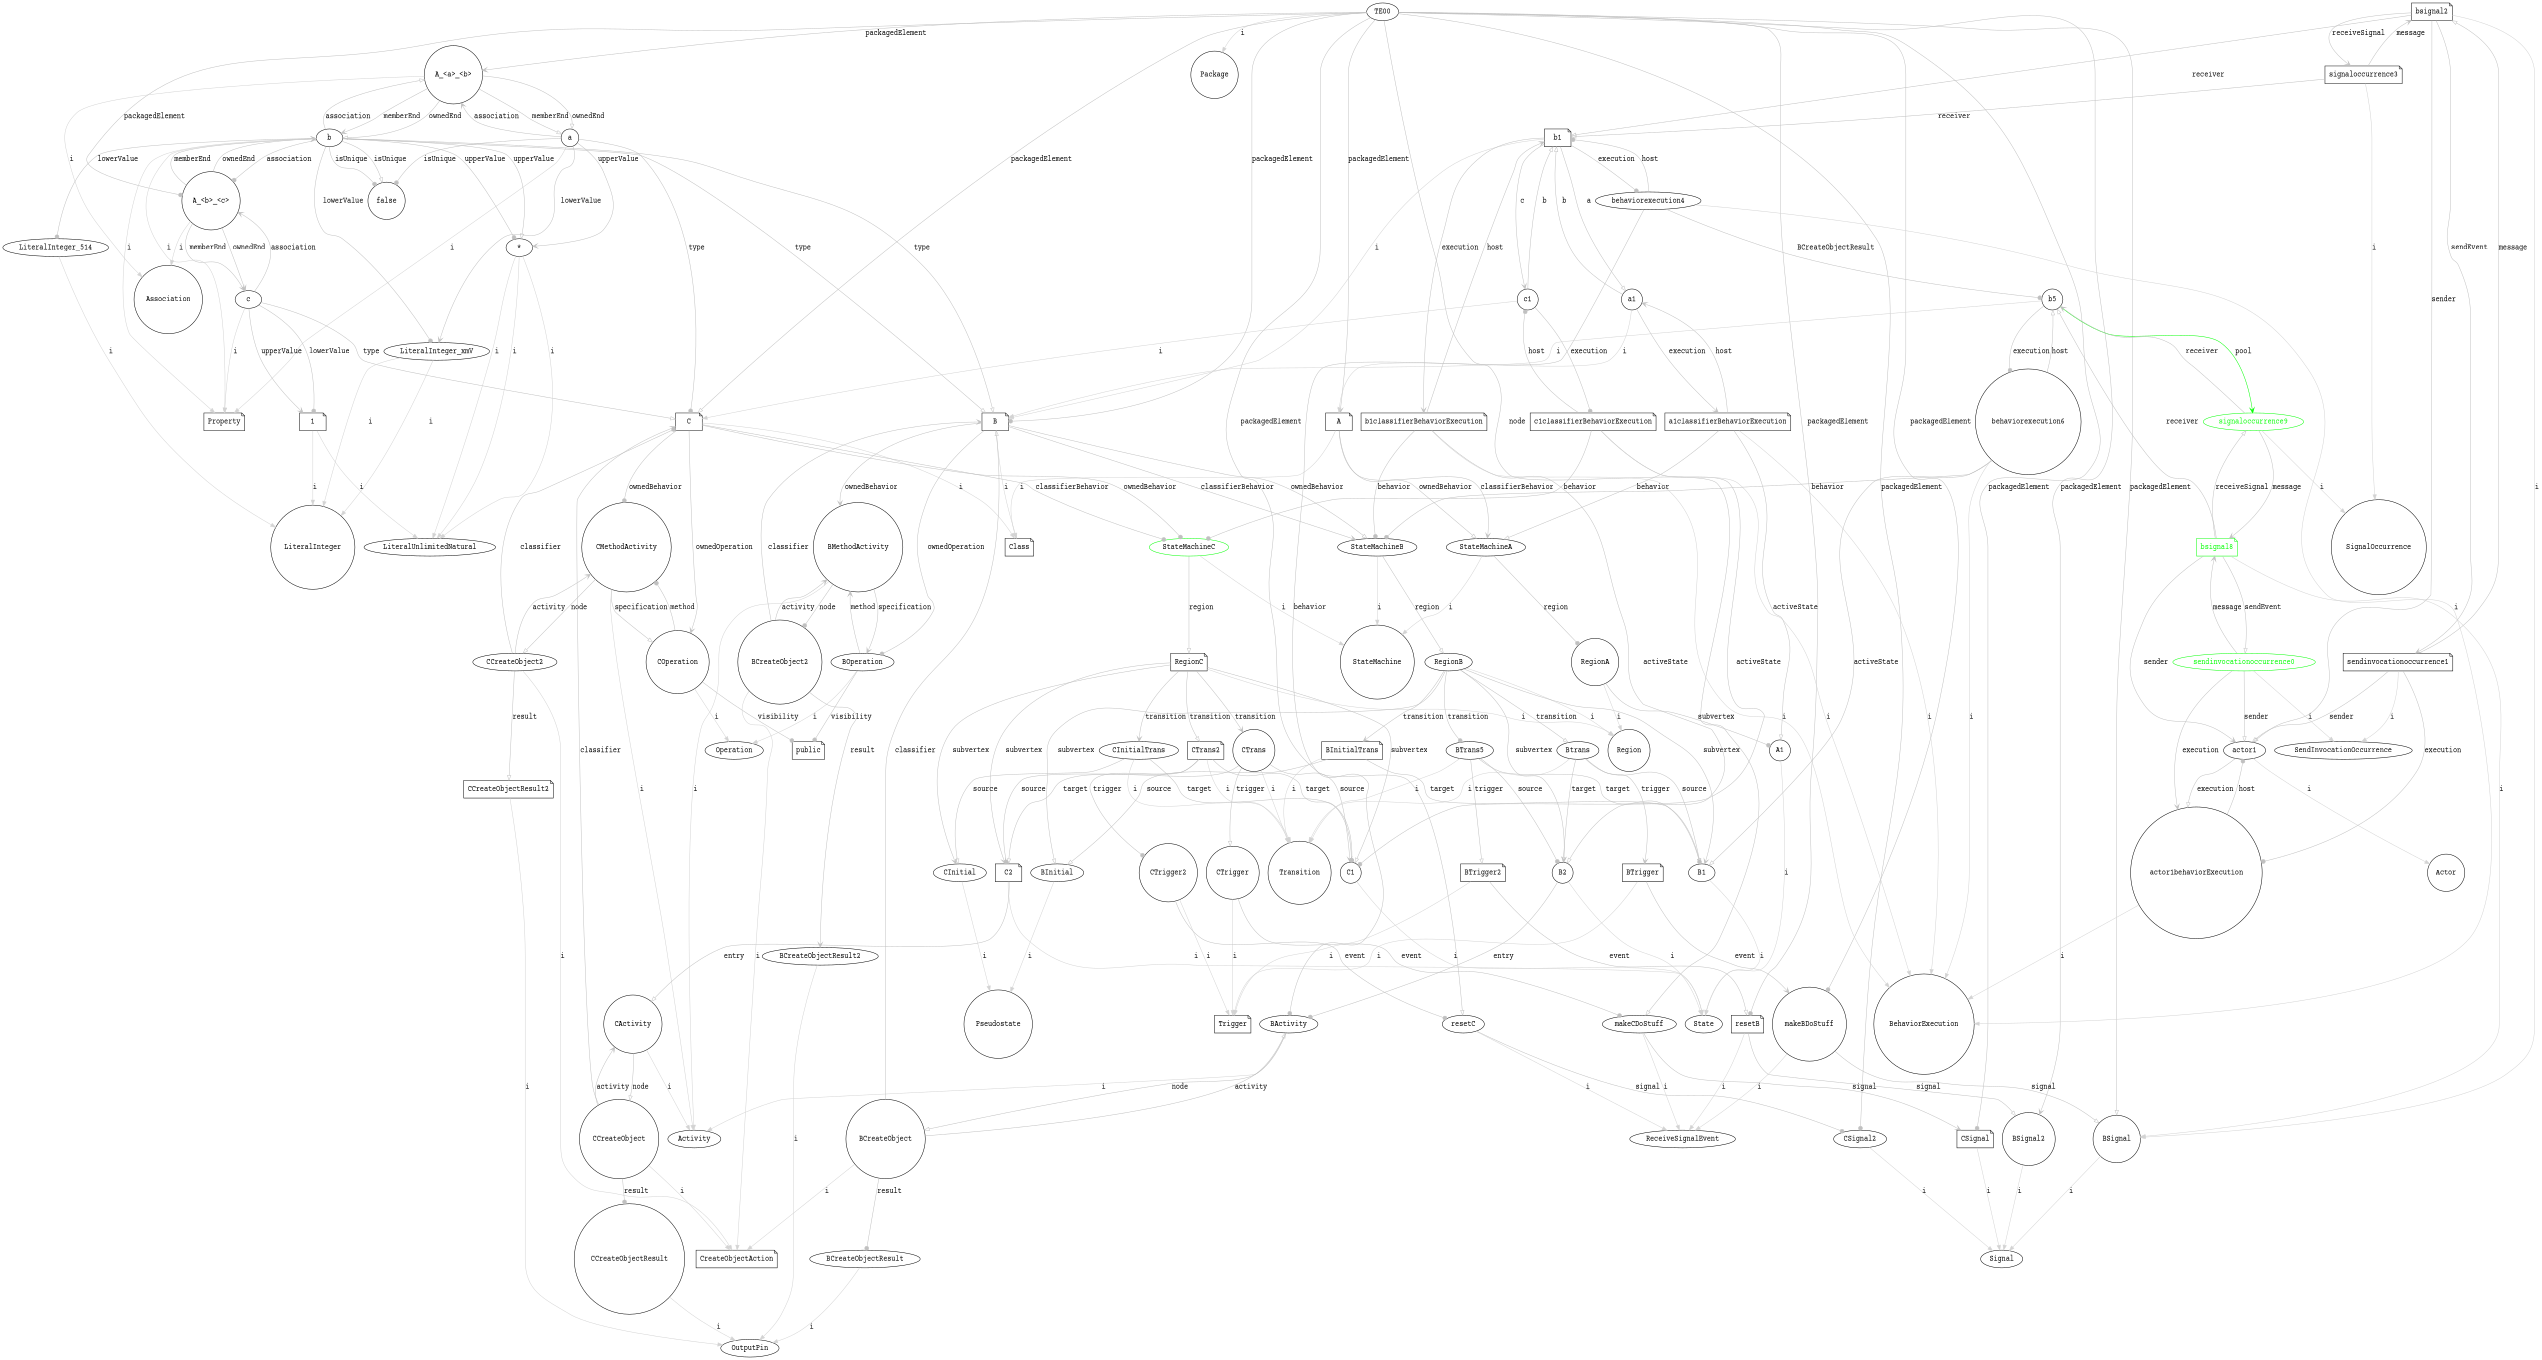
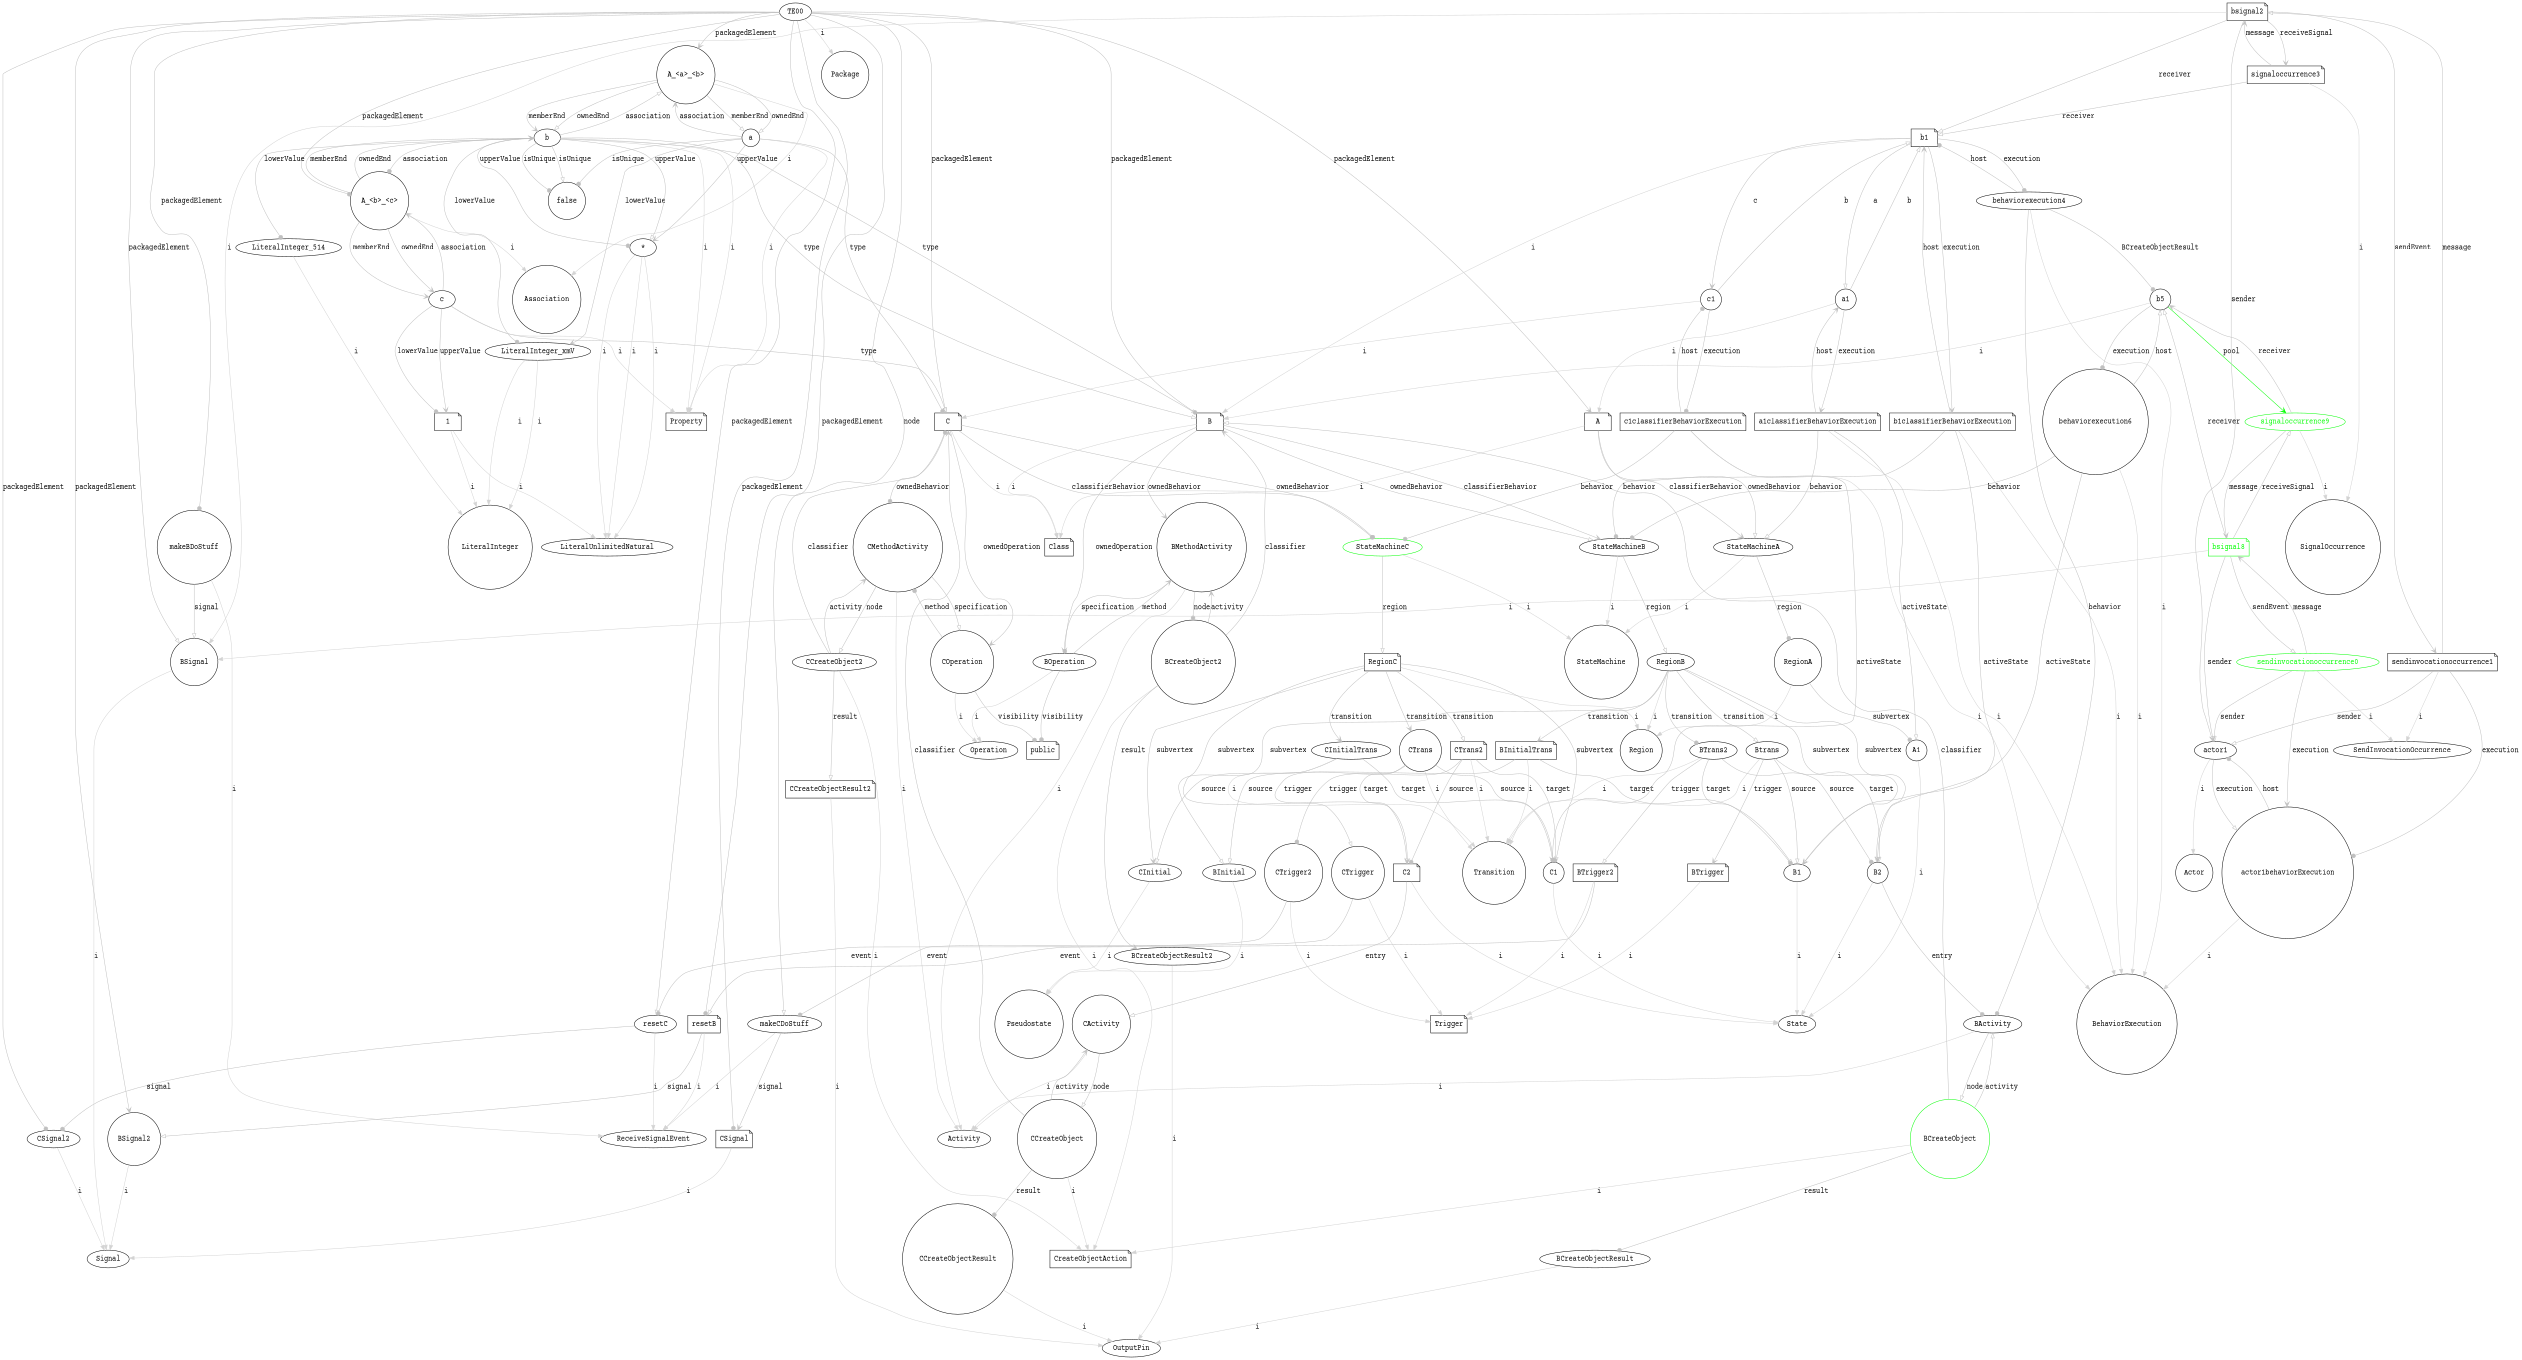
(1470, 750) -> (1713, 750)
(1703, 953) -> none
(886, 1139) -> (1950, 1139)
